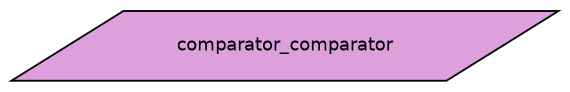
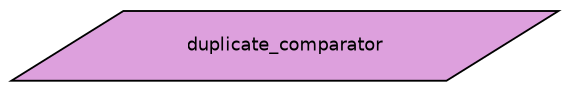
(285, 46) -> (285, 46)
